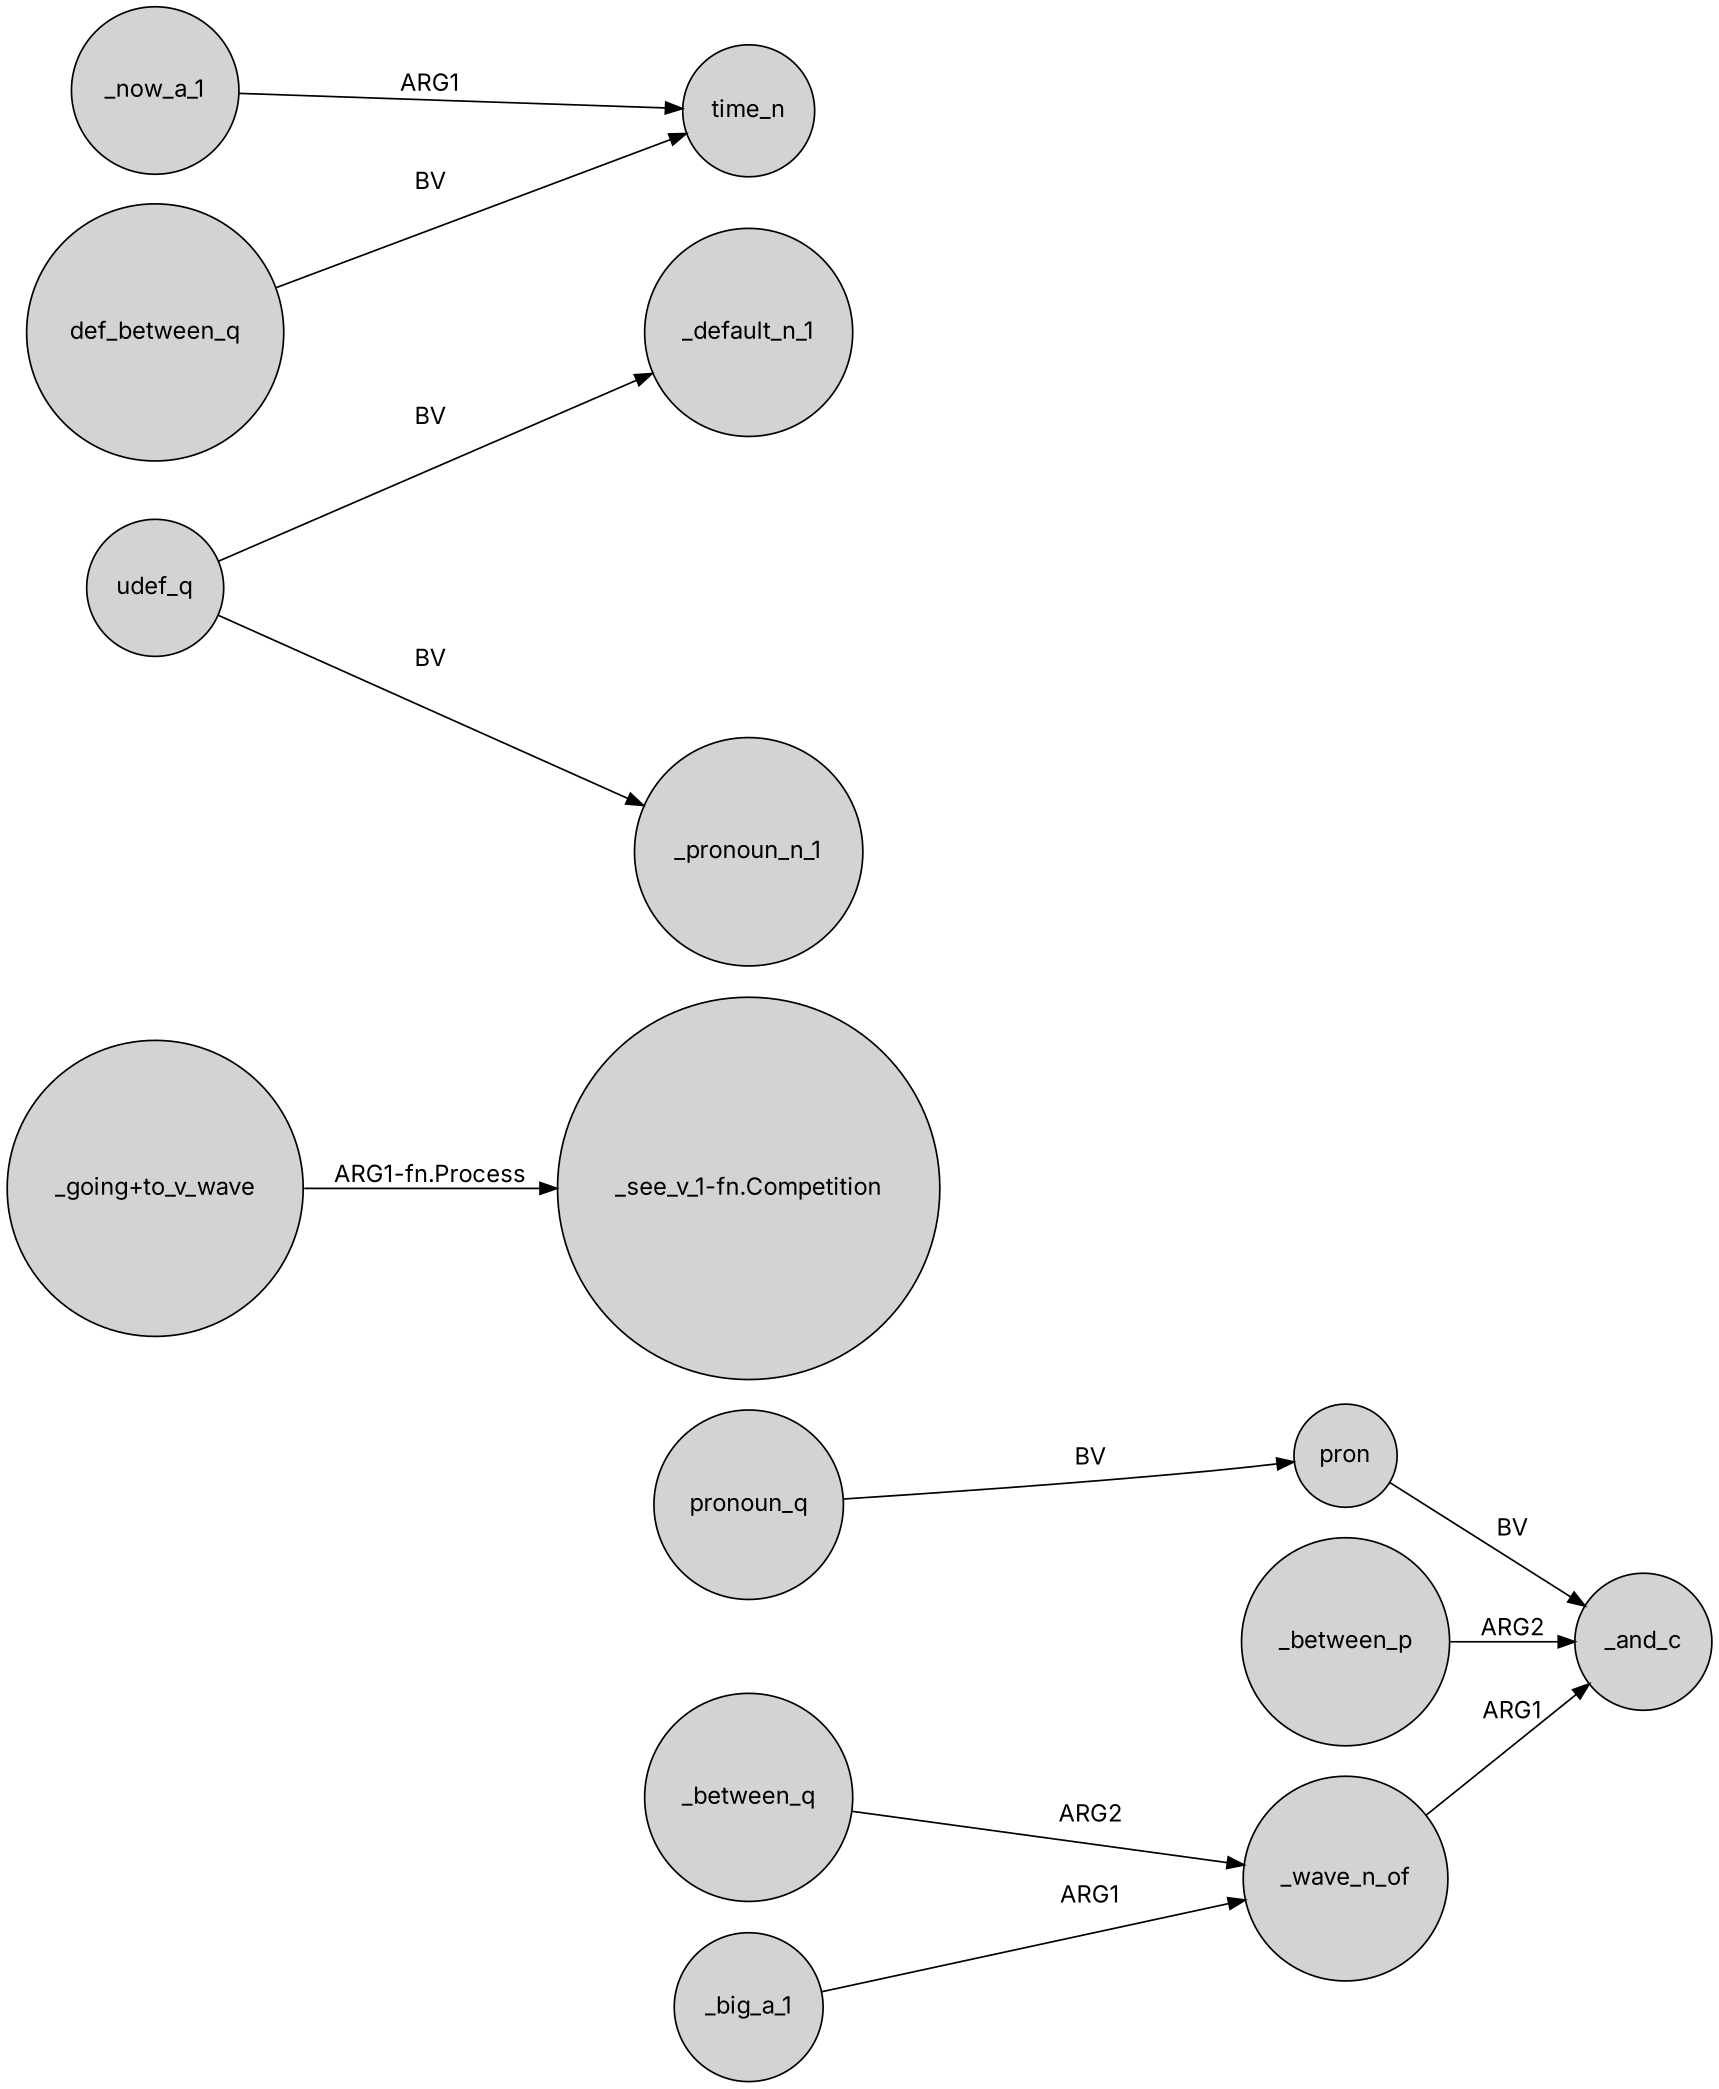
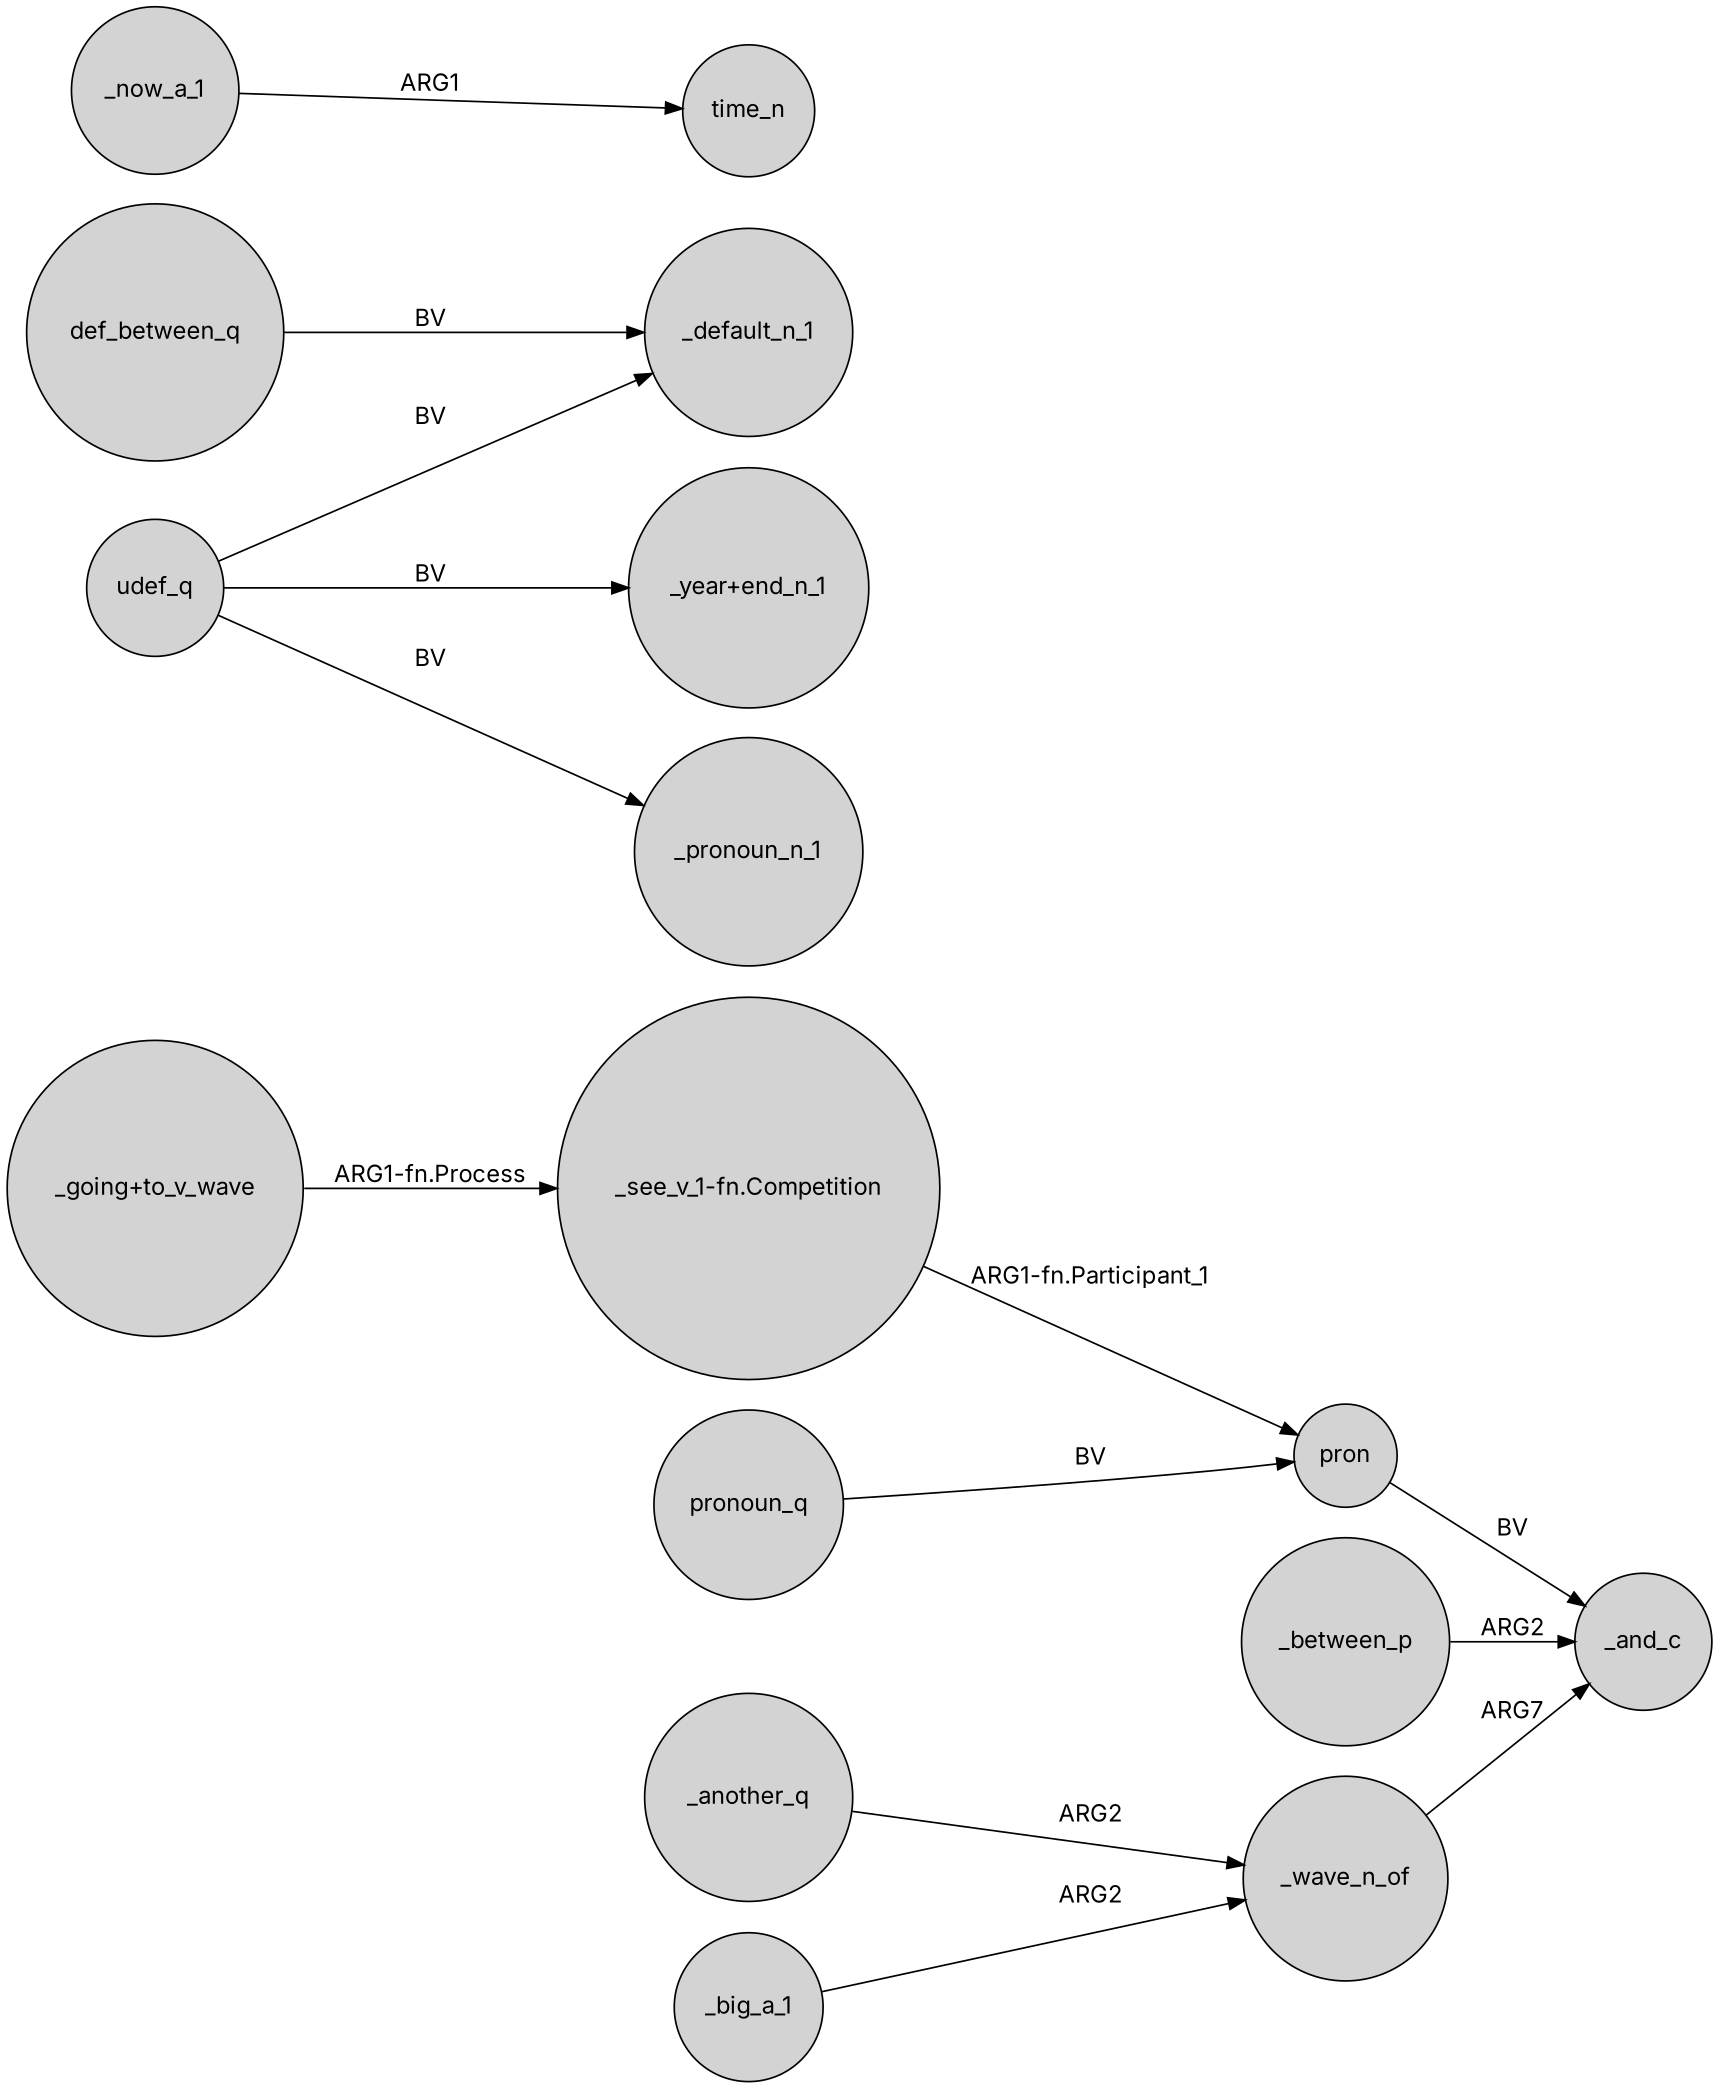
(473, 214) -> (455, 332)
none -> (749, 588)
none -> (1103, 1347)
(1513, 1712) -> (1513, 1712)
(749, 1797) -> (749, 1797)
(1091, 1896) -> (1091, 1896)
